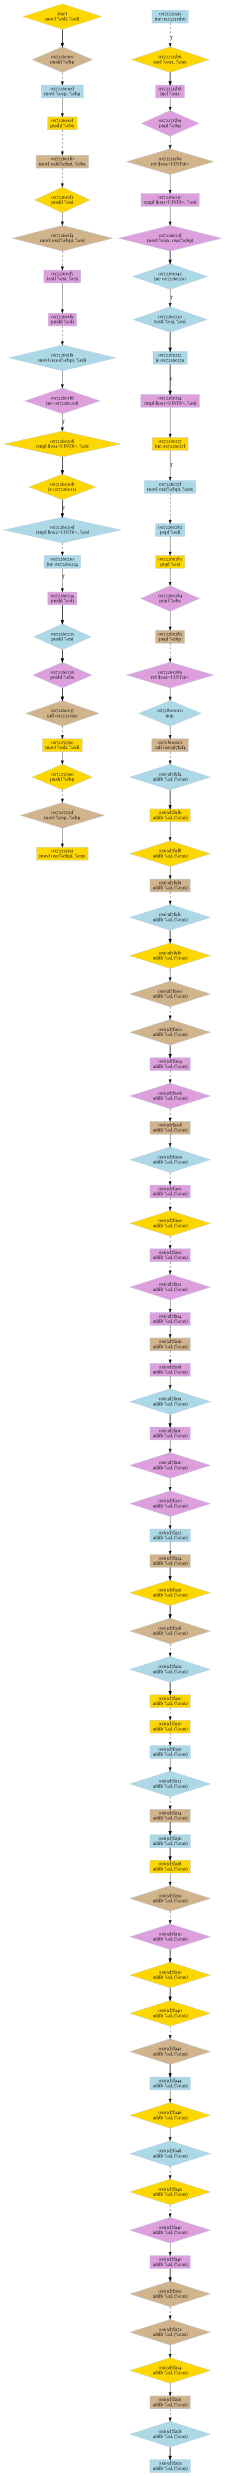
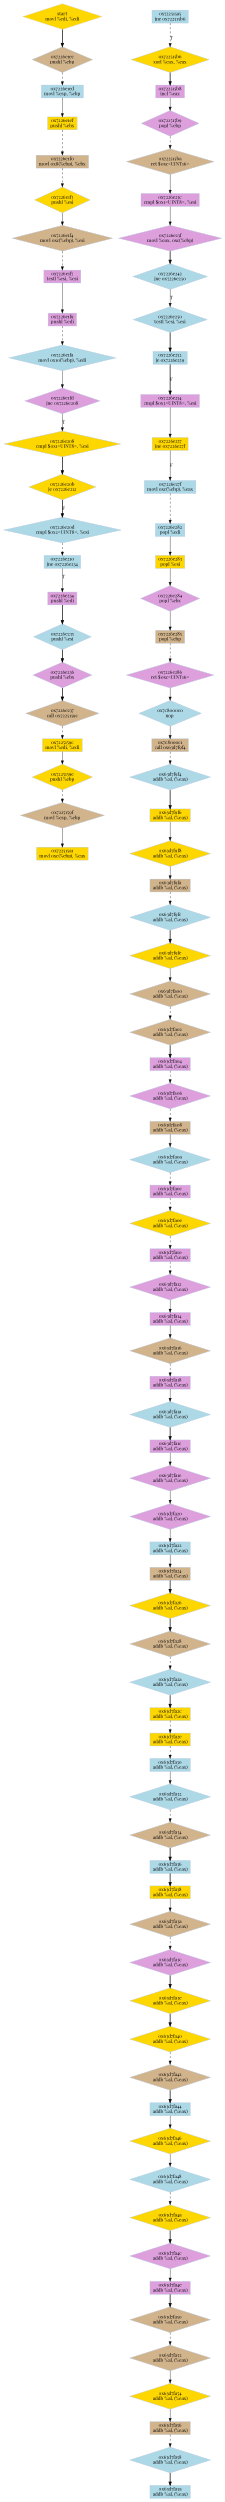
(172, 465) -> (172, 465)
(170, 1344) -> (170, 1351)
(170, 1816) -> (170, 1835)
(170, 2209) -> (170, 2235)
